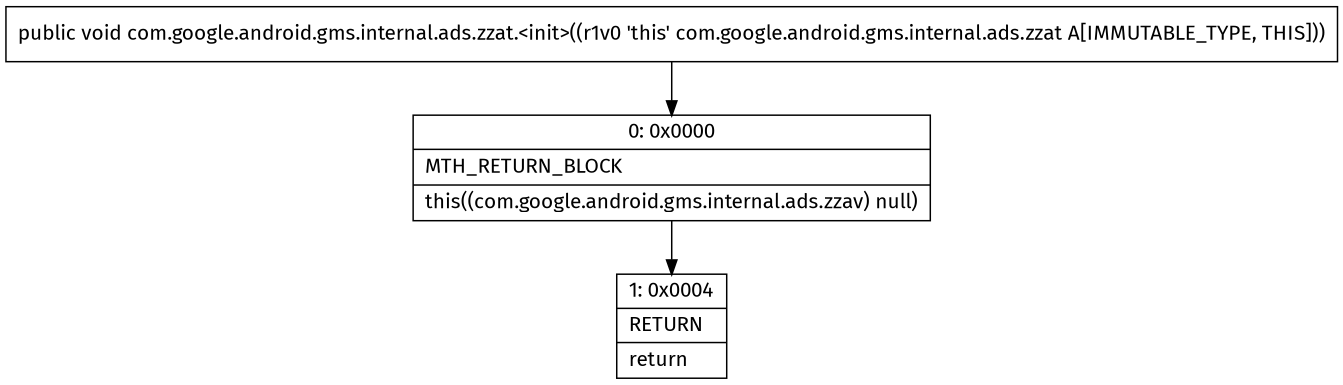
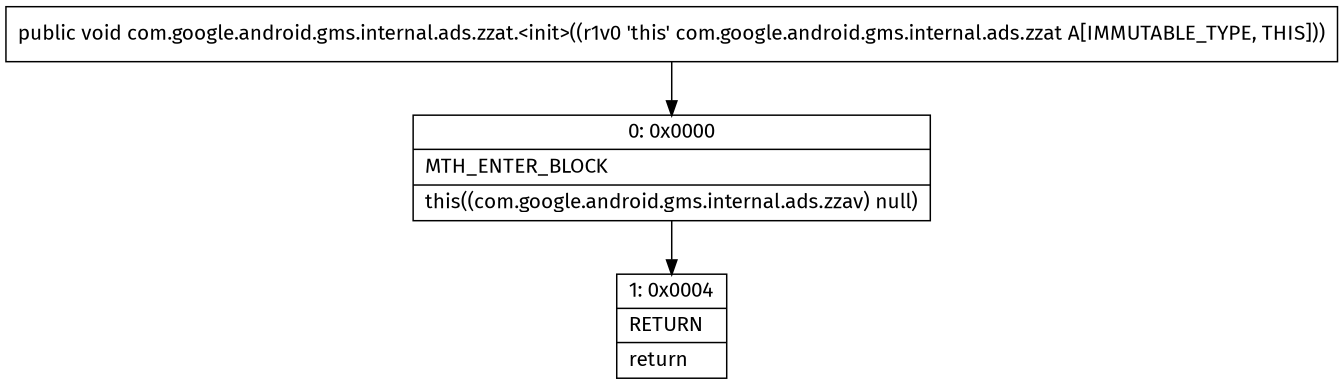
(524, 166) -> (517, 166)
